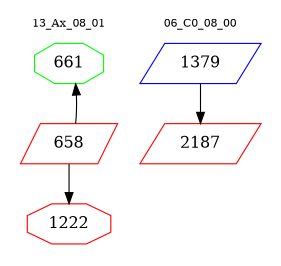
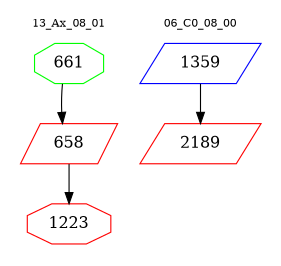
(200, 63) -> (200, 63)
(77, 109) -> (62, 98)
(200, 144) -> (200, 144)
(69, 224) -> (69, 224)
